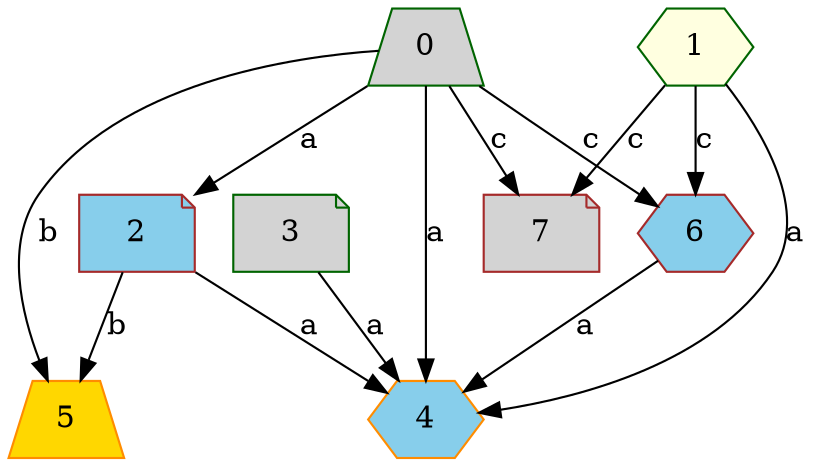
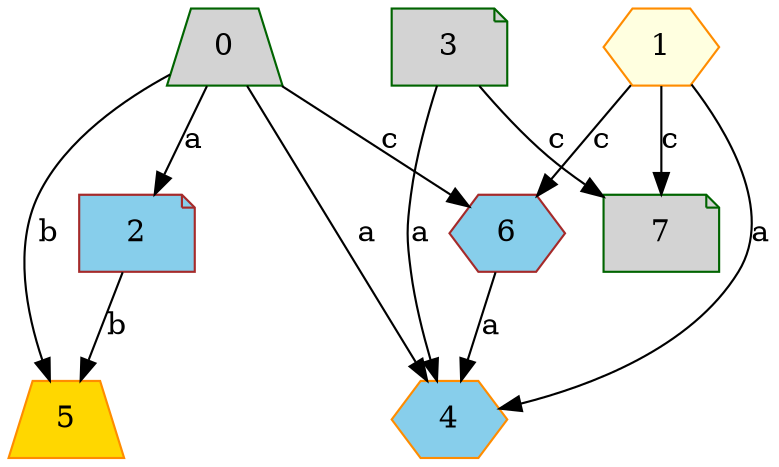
(696, 47) -> (661, 47)
(478, 131) -> (529, 139)
(541, 233) -> (661, 233)
(282, 327) -> none
